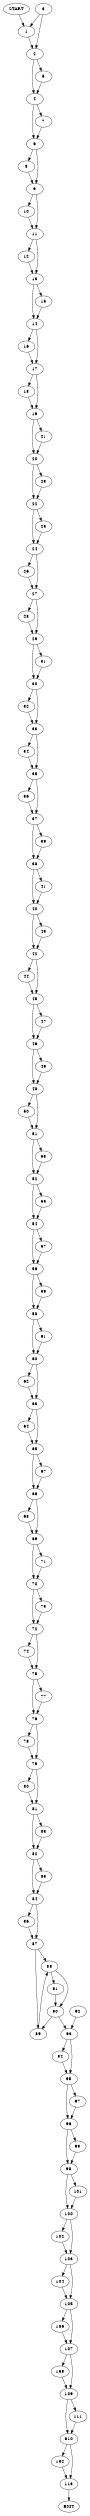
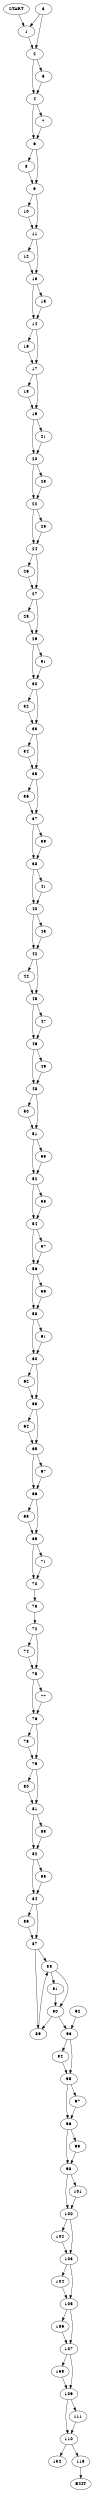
(32, 1605) -> none
(69, 2439) -> (69, 2439)
(64, 2471) -> none
